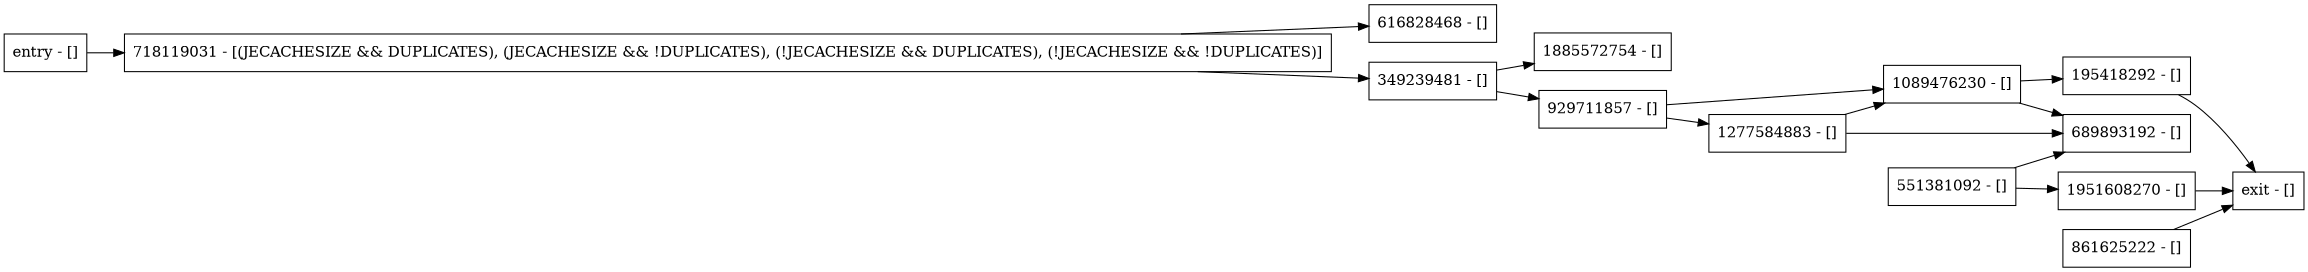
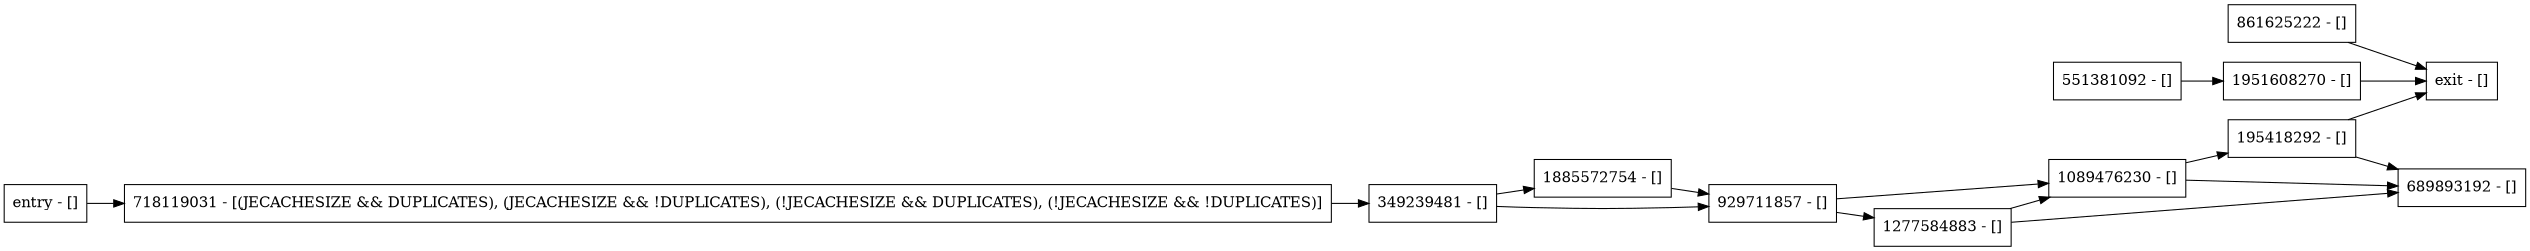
(1433, 24) -> none
(2034, 162) -> (2372, 162)
none -> (1685, 190)
